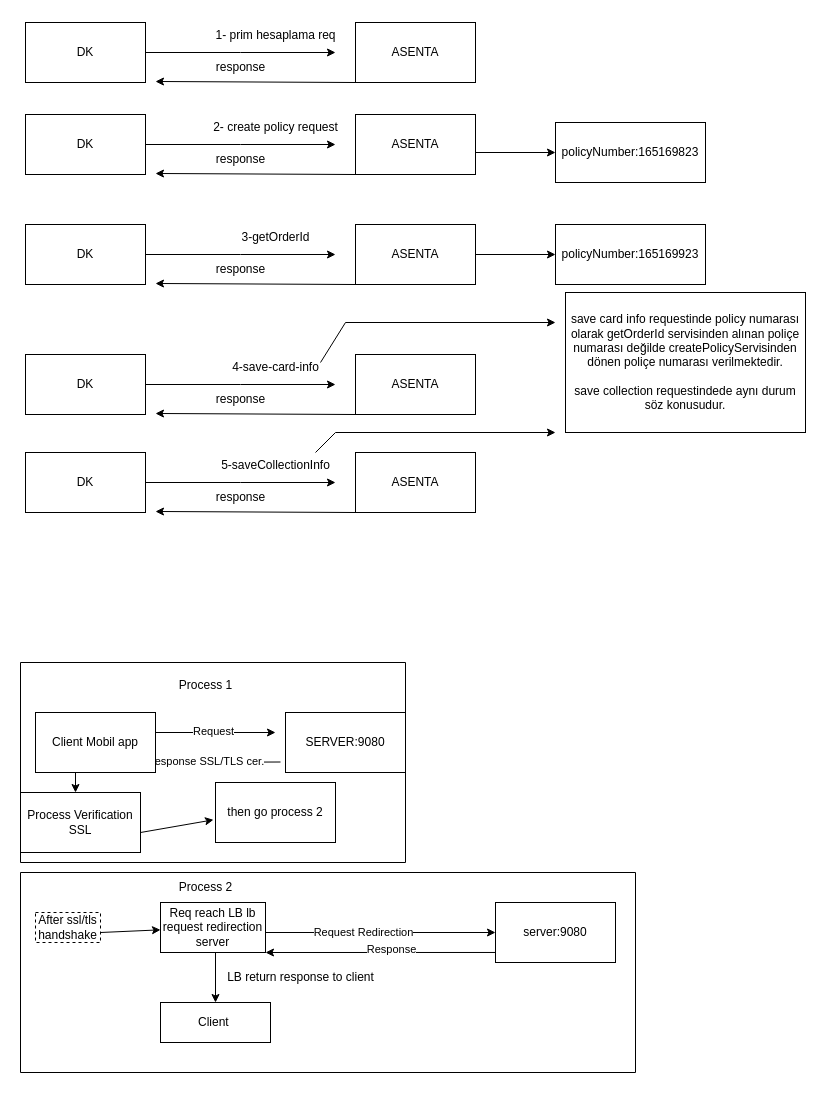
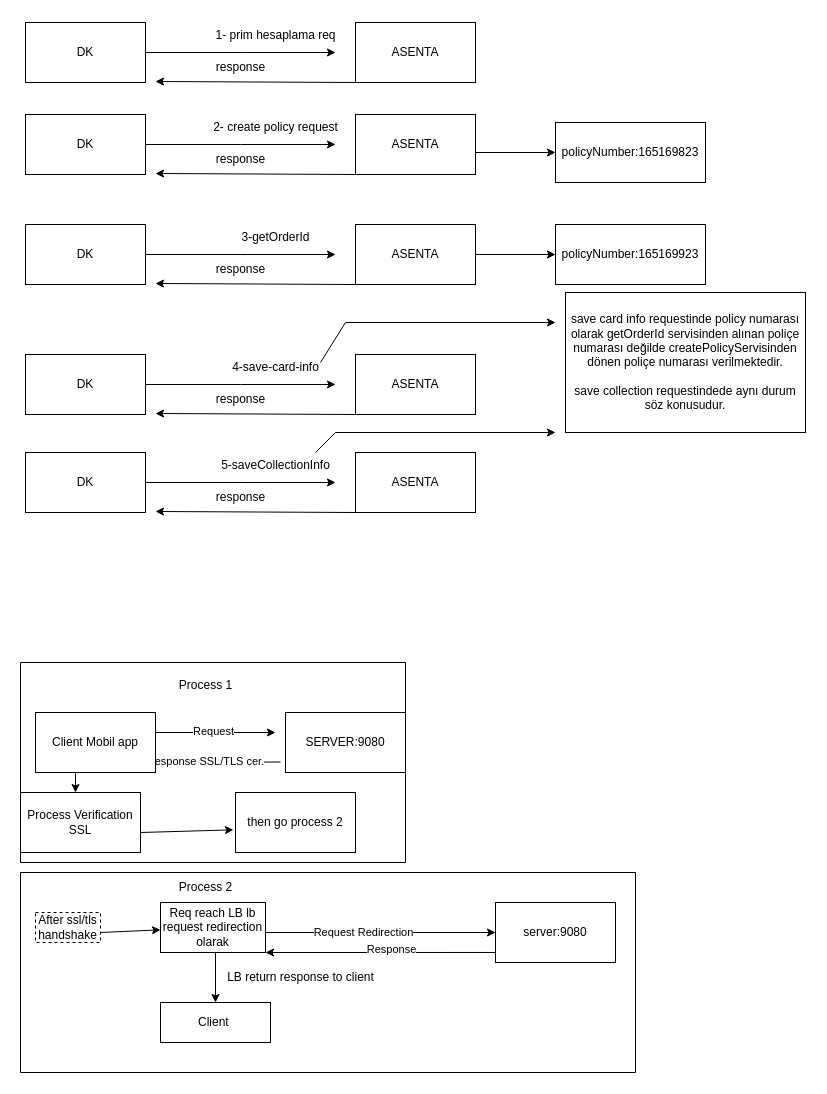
(276, 813) -> (296, 823)
(213, 928) -> (213, 928)
